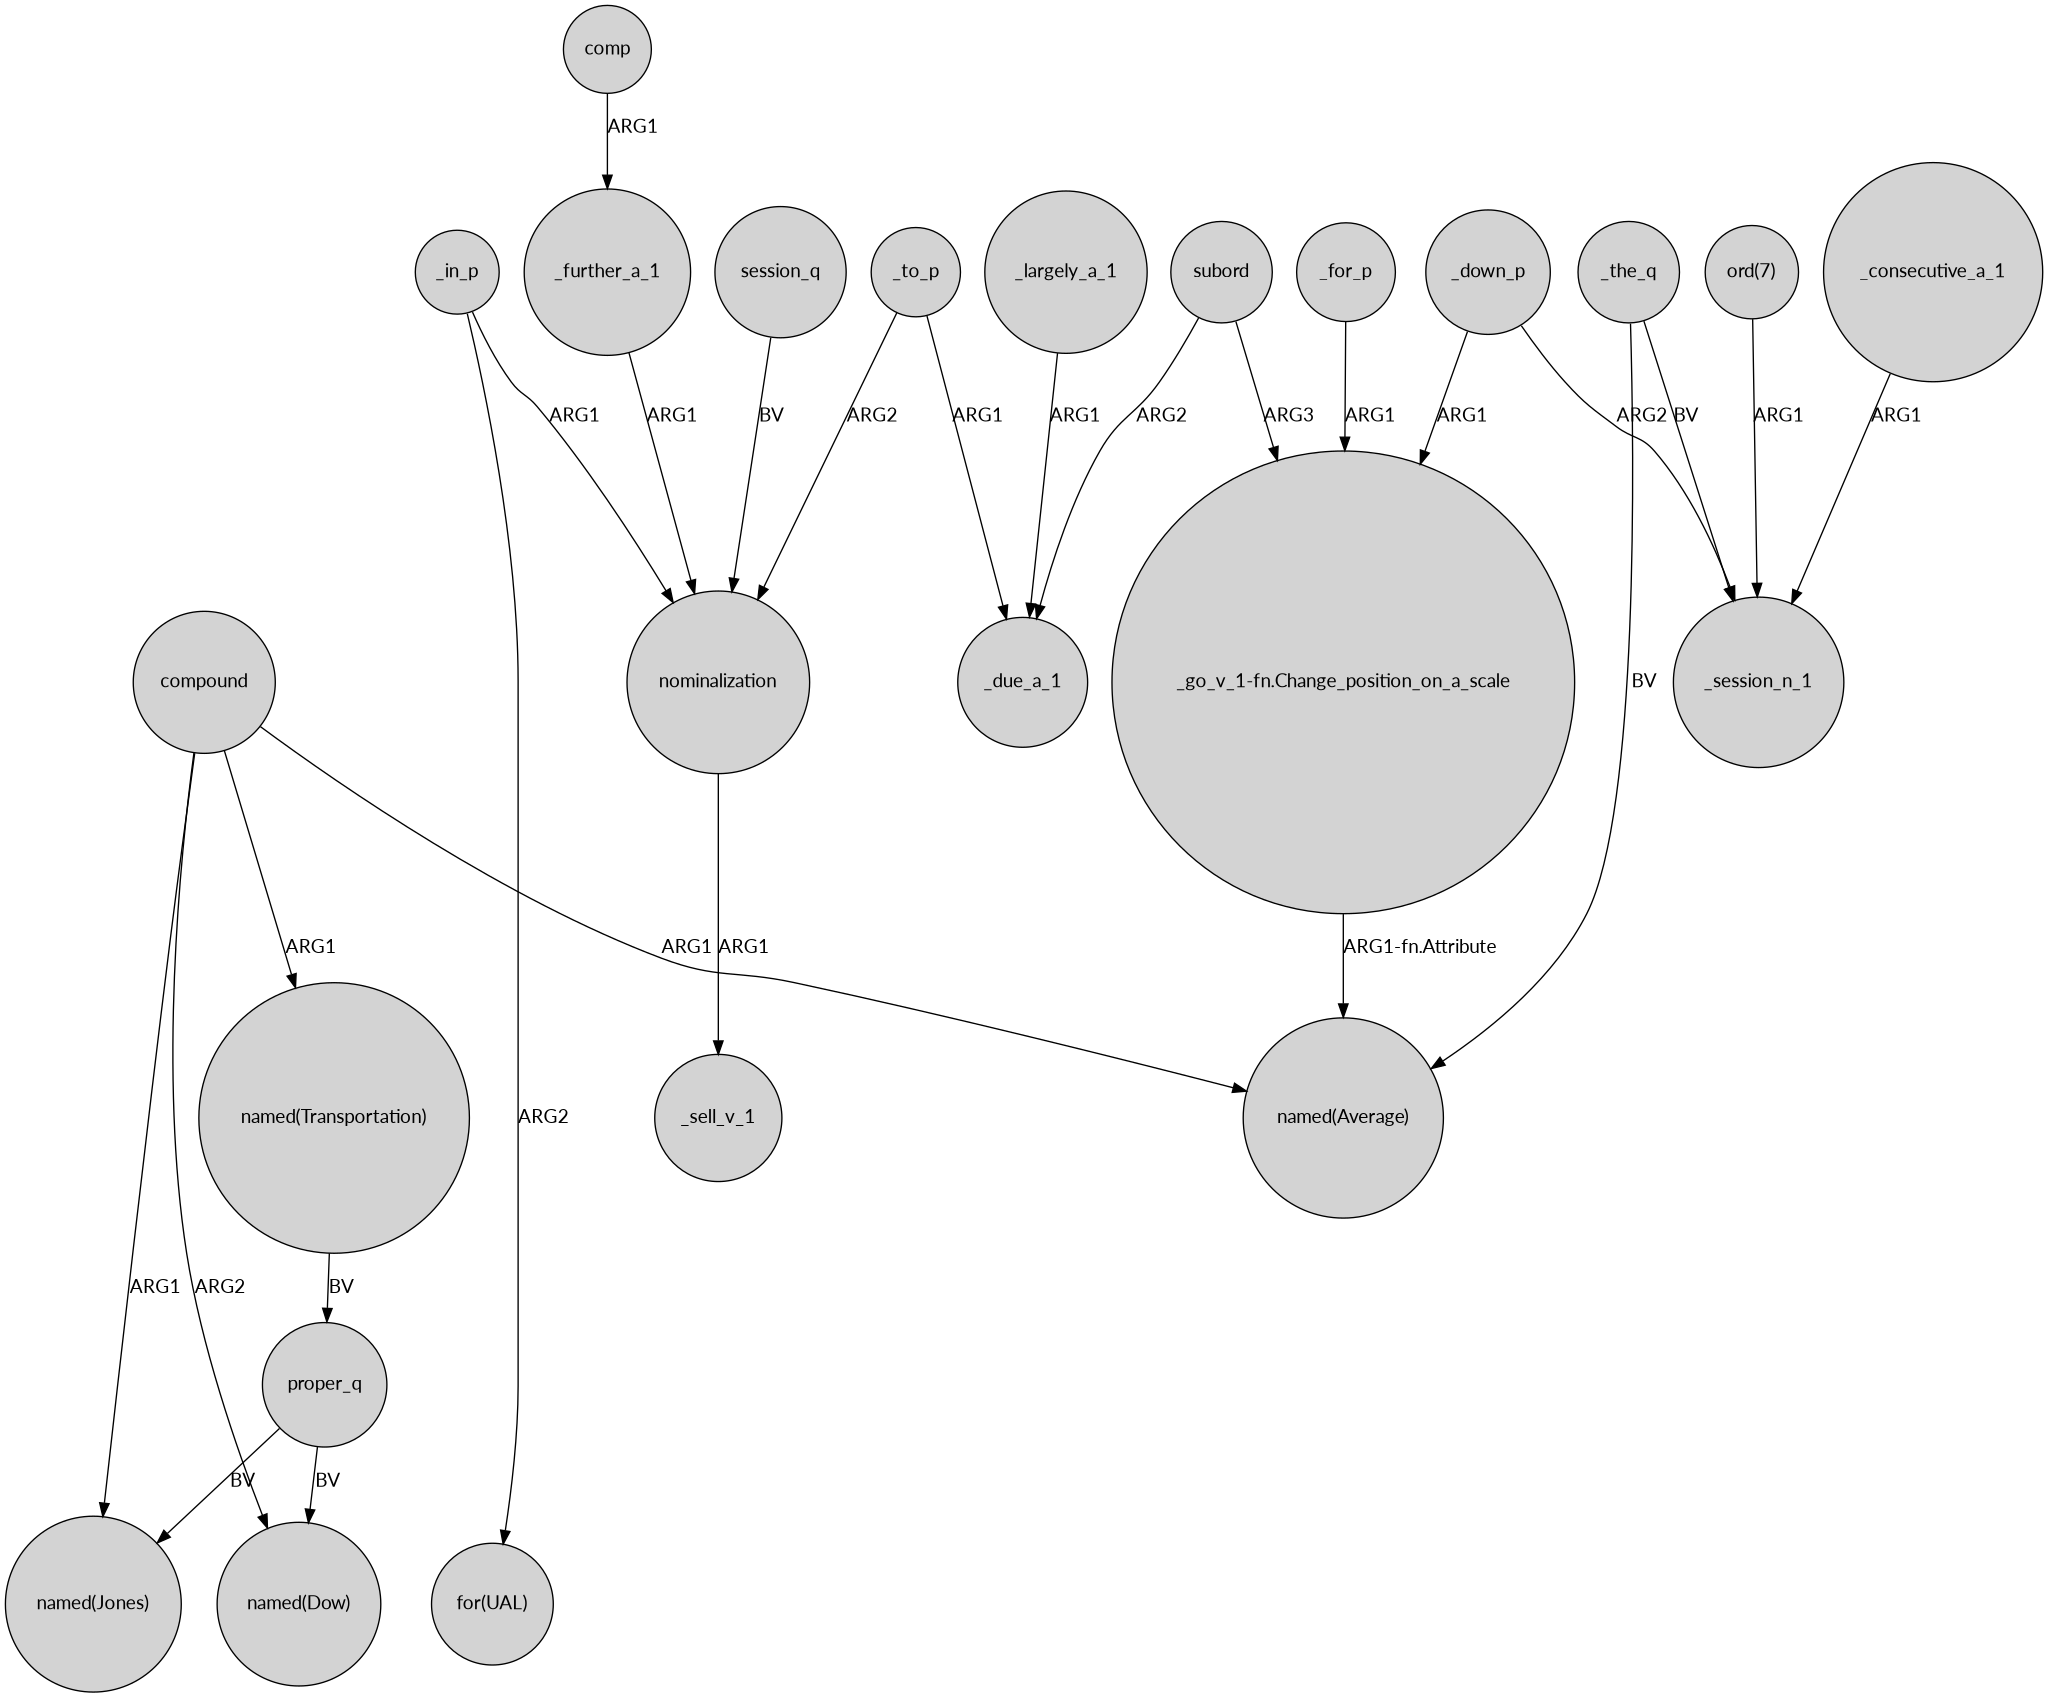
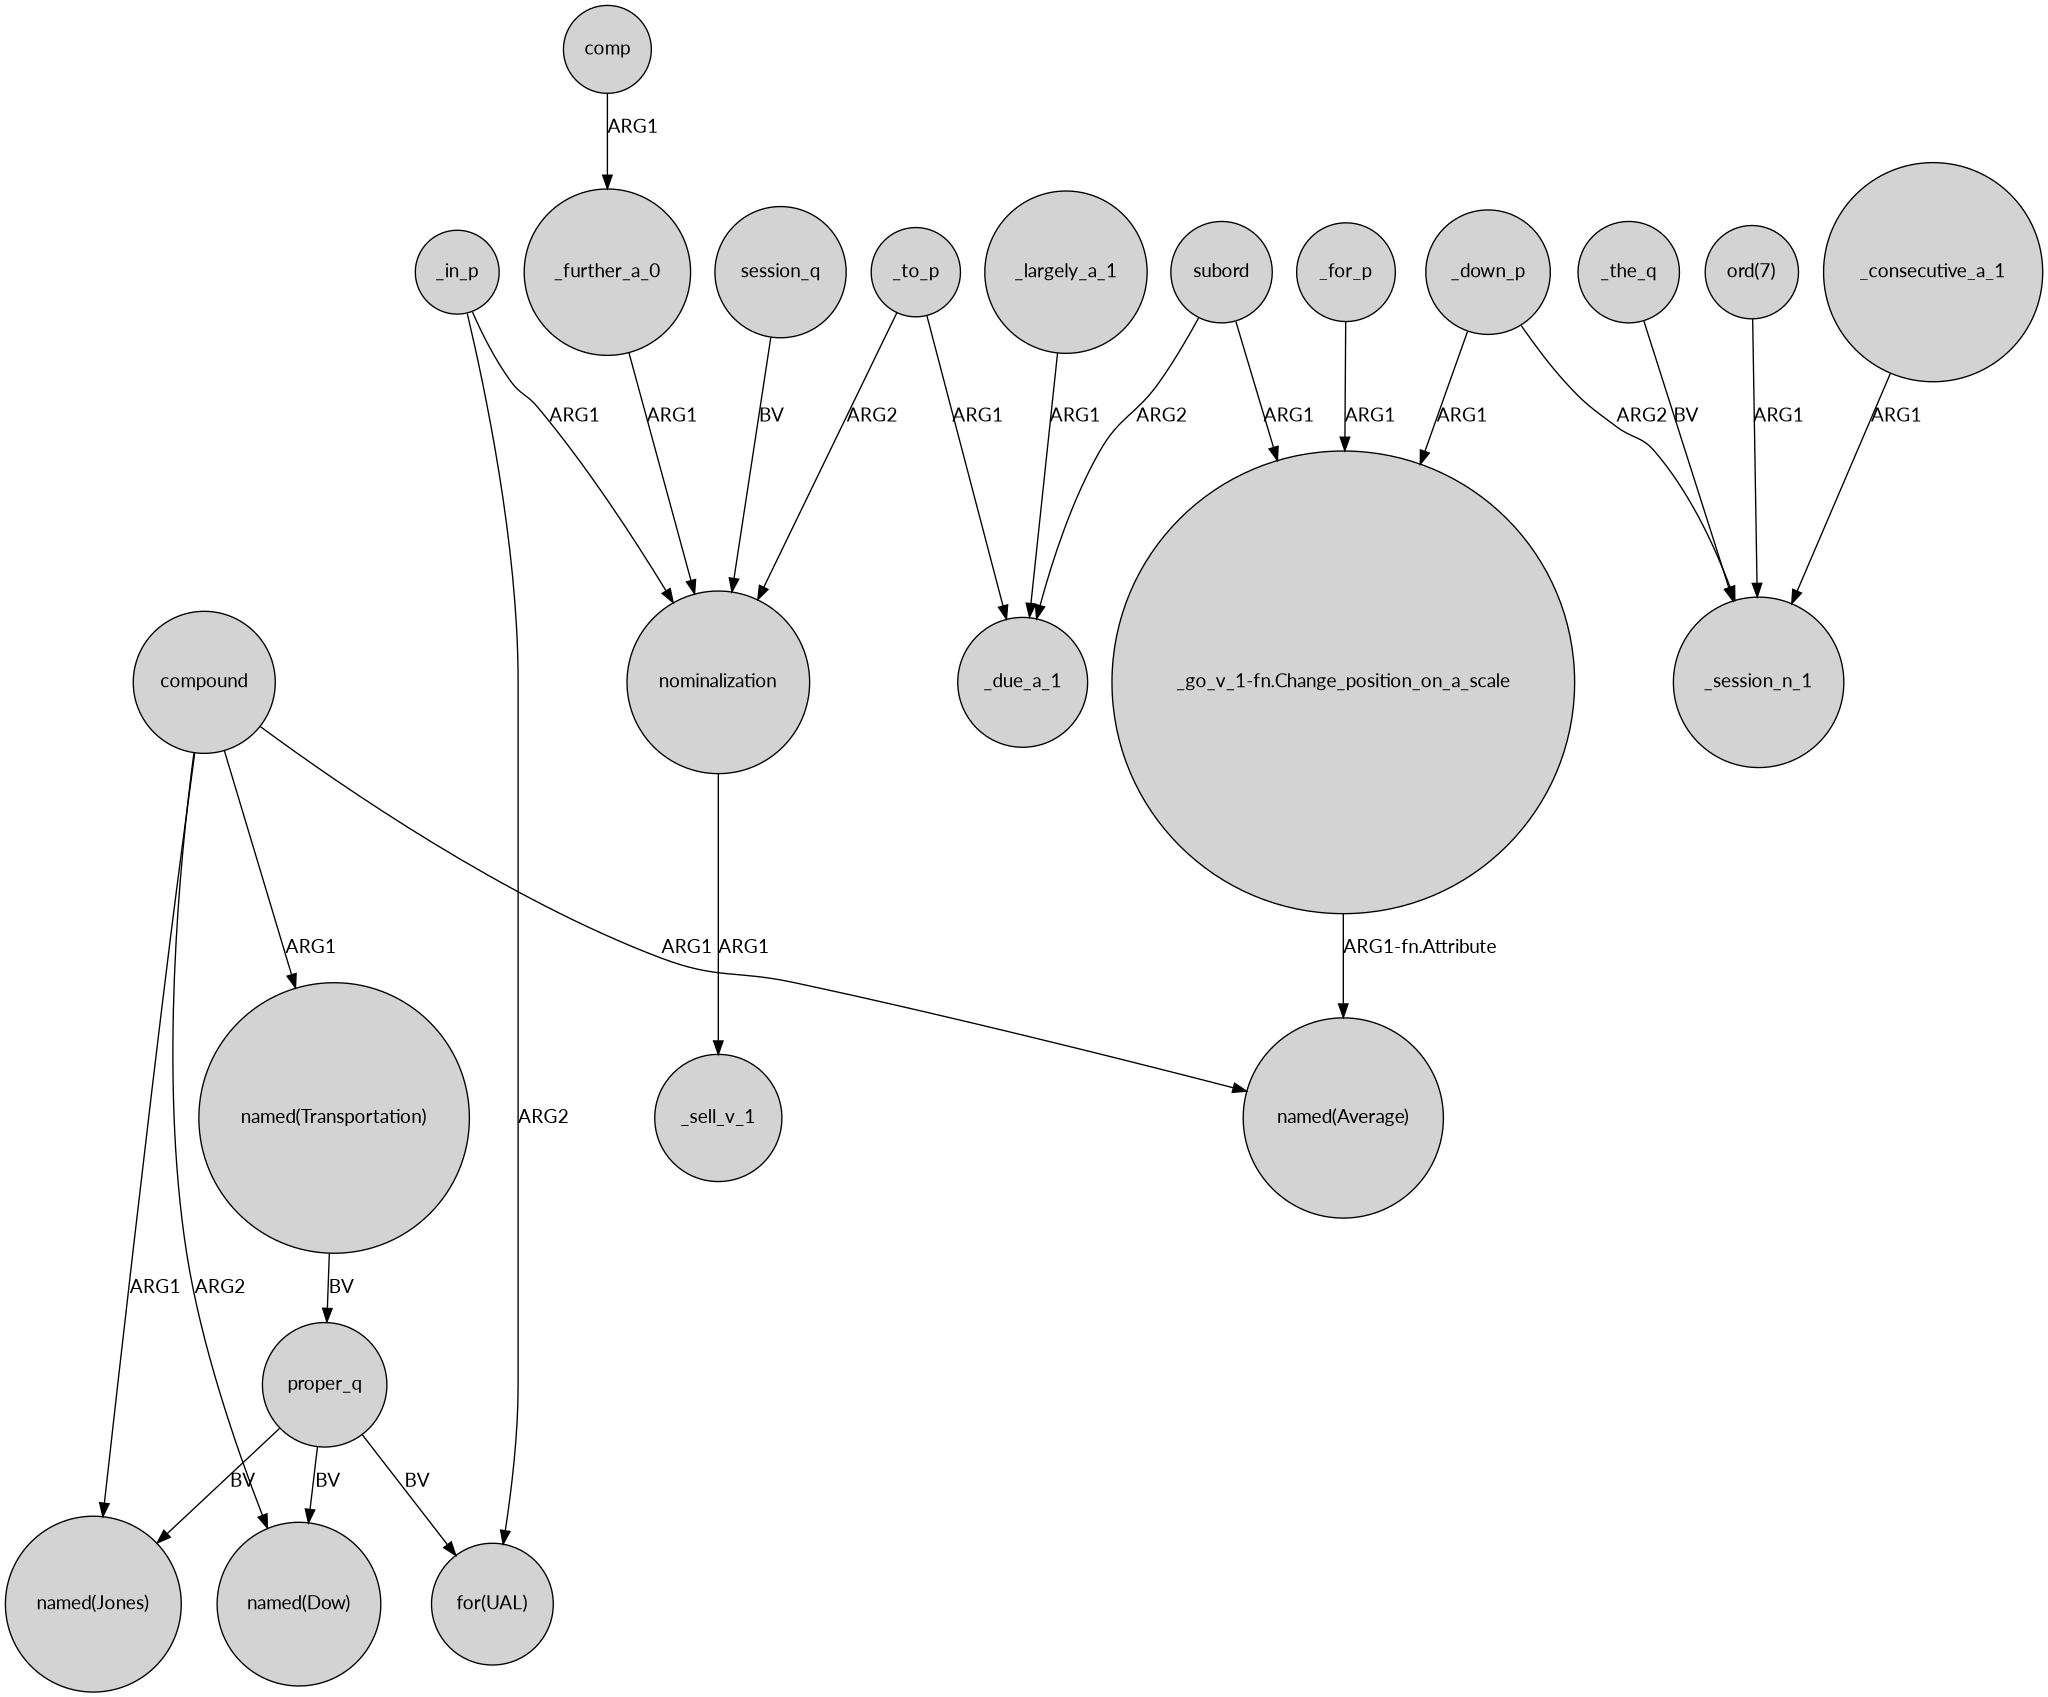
(607, 272) -> (607, 272)
(1289, 417) -> (1289, 417)
(1624, 725) -> none
none -> (405, 1490)
